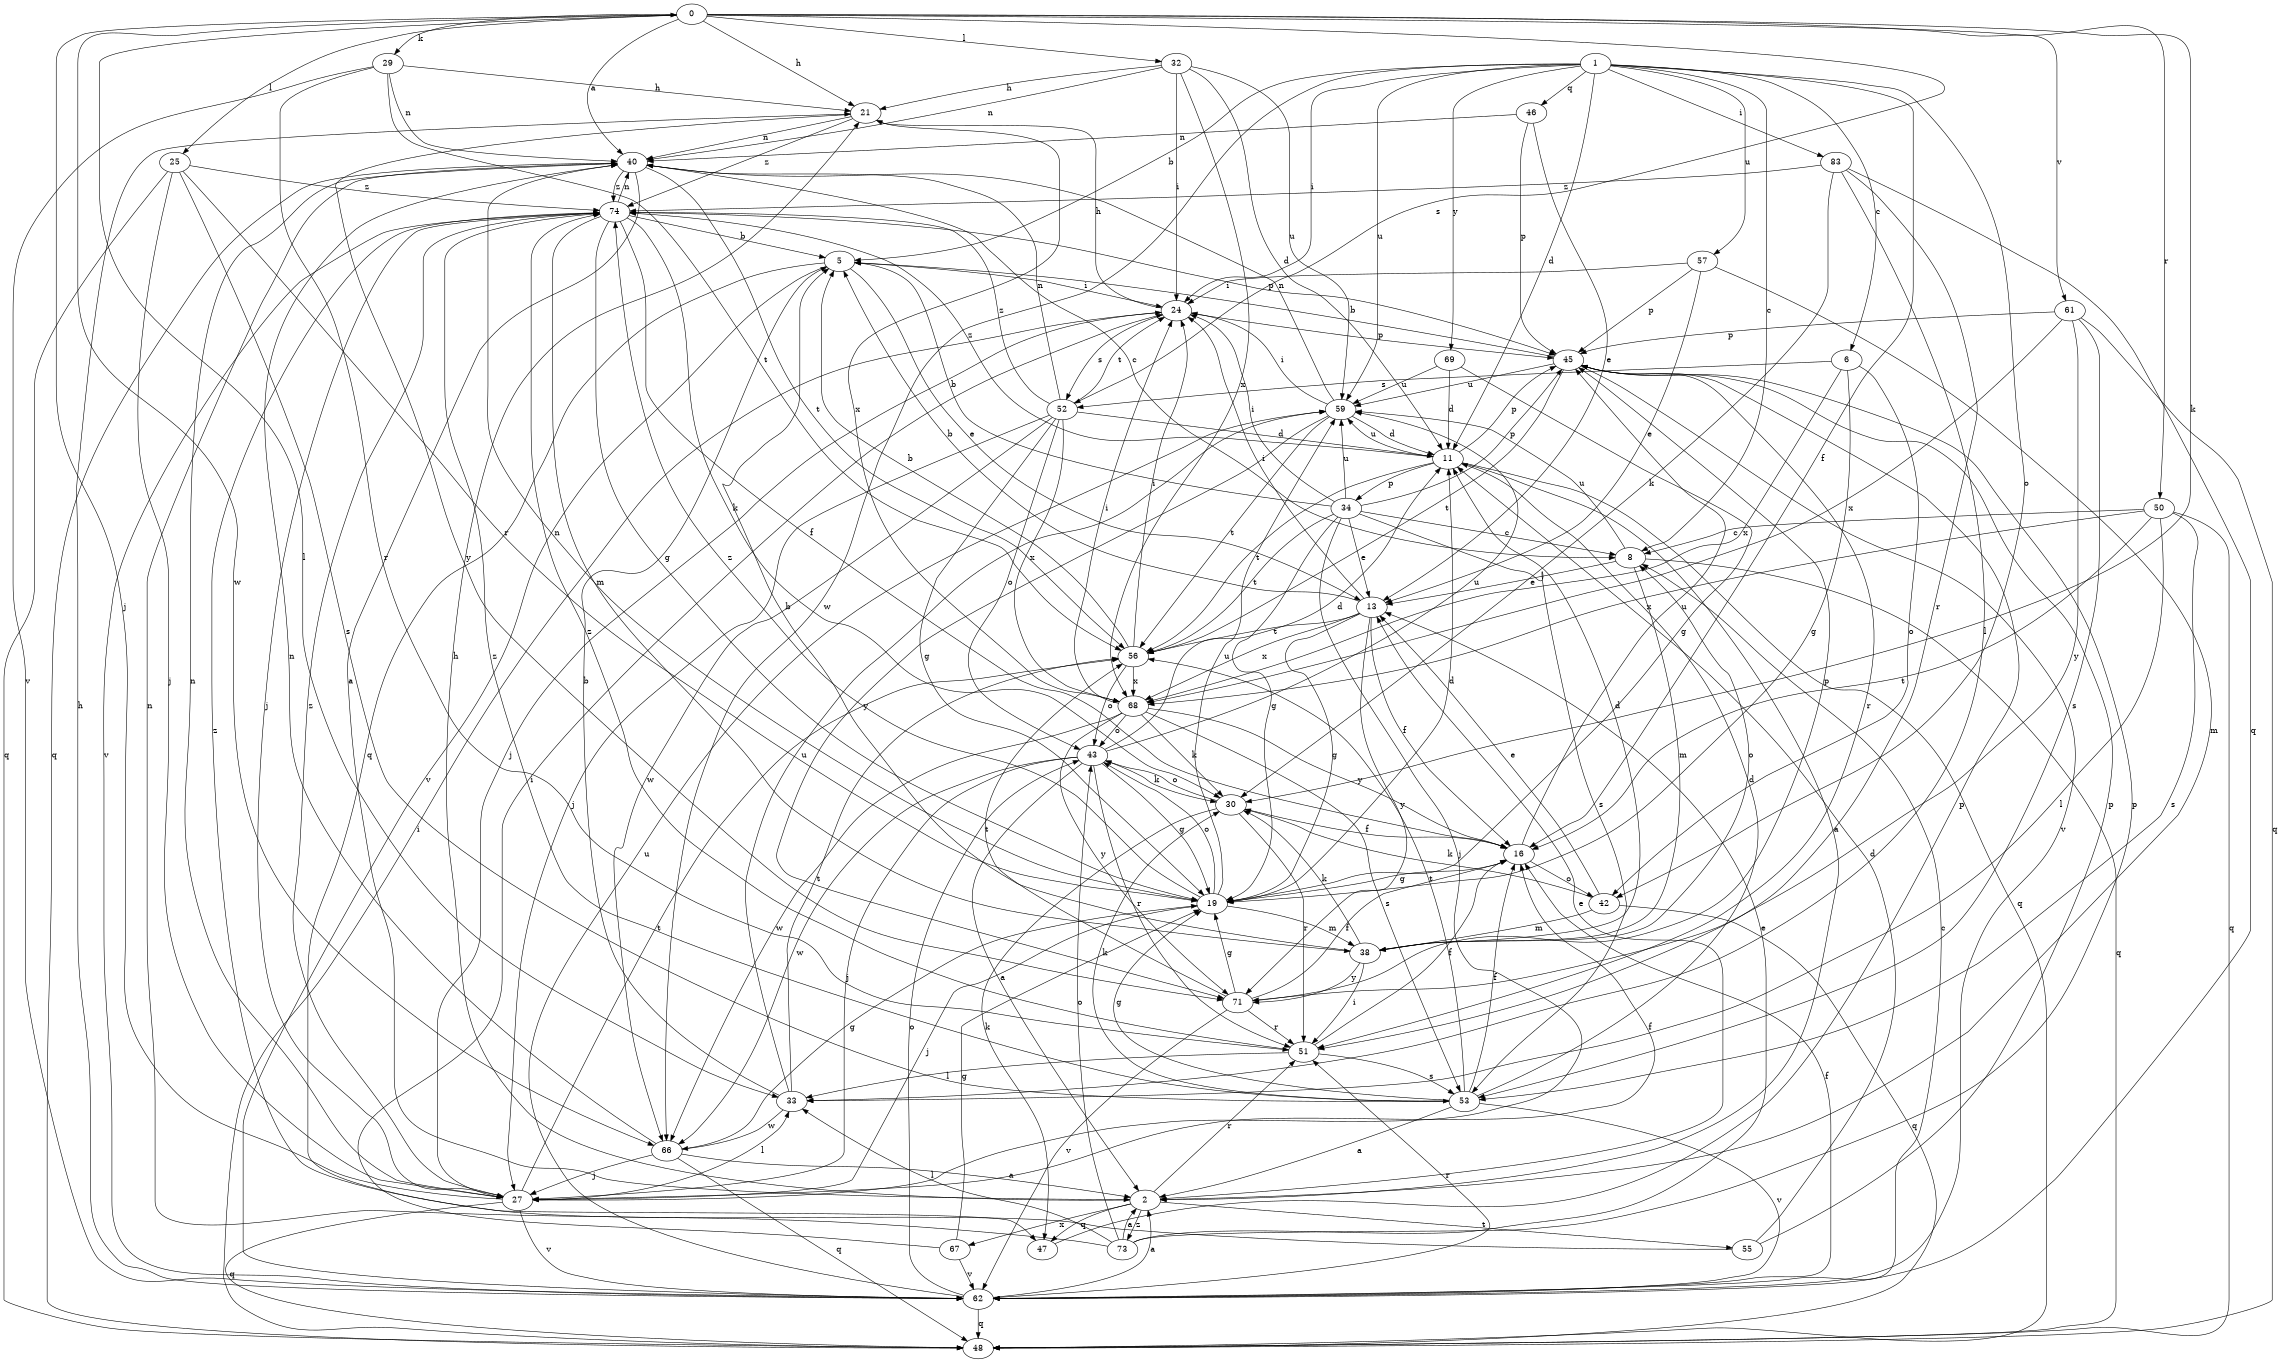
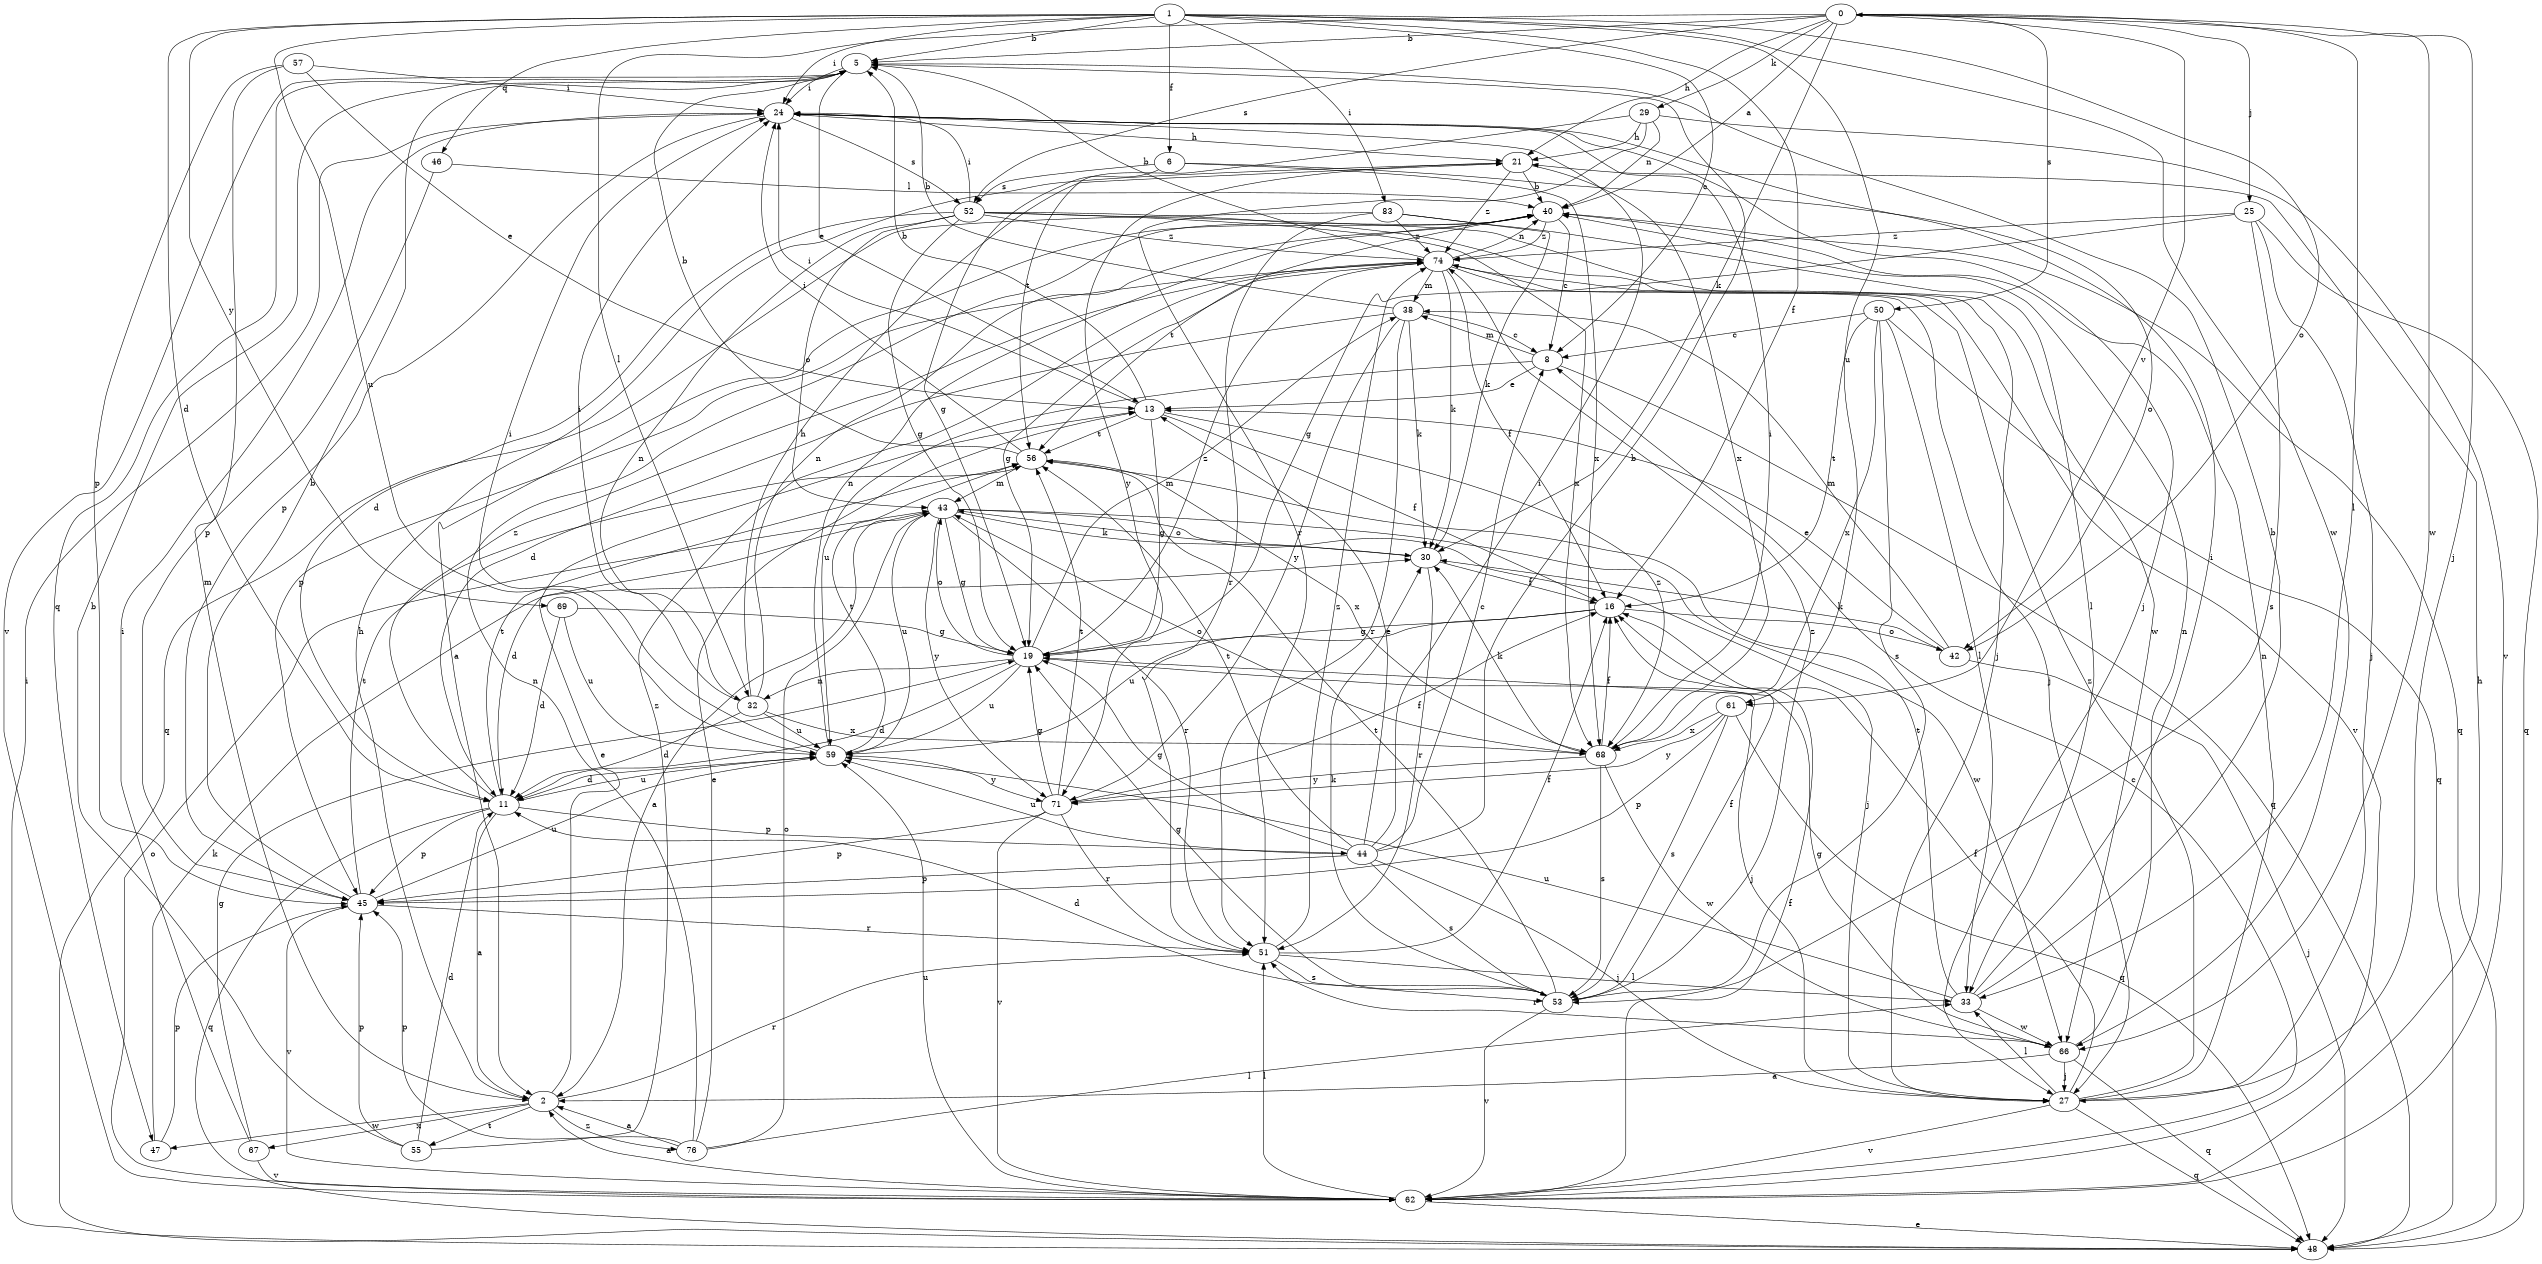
none -> (1352, 39)
(271, 88) -> (2251, 113)
(1745, 113) -> (1825, 101)
(766, 138) -> (1537, 187)
(1183, 138) -> (909, 187)
(934, 181) -> (676, 402)
none -> (1809, 196)
(1878, 212) -> (1171, 88)
(2166, 261) -> (2050, 162)
(1120, 360) -> (969, 162)
(1592, 397) -> none
none -> (169, 417)
(1346, 508) -> (1362, 854)
(506, 533) -> (1309, 434)
(1682, 597) -> (1308, 640)
(650, 633) -> (889, 669)
(1265, 657) -> (1659, 583)
(1110, 706) -> (1000, 484)
(1751, 756) -> (1516, 335)
(1360, 780) -> (1609, 681)
(729, 815) -> none
(1406, 850) -> (938, 676)
(988, 984) -> (608, 591)
(1355, 1003) -> (1373, 632)
none -> (1659, 1020)
(2151, 1065) -> (60, 1159)
(1915, 1126) -> (2309, 953)
(1310, 1157) -> none
(1448, 1176) -> (1265, 1077)
(1083, 1225) -> (376, 1126)
(1122, 1250) -> (692, 1151)
(981, 1324) -> (1918, 1225)
